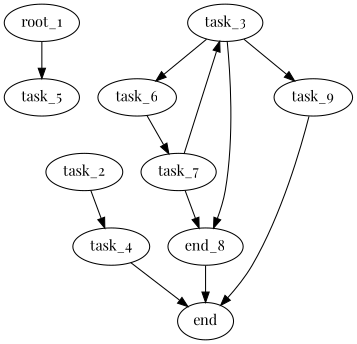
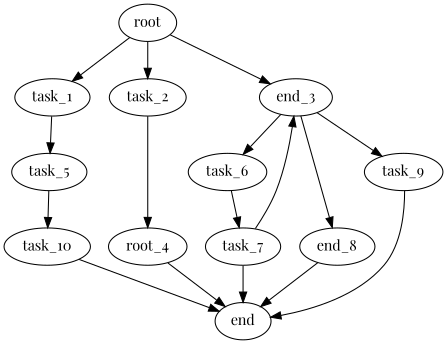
(42, 23) -> (52, 97)
none -> (148, 23)
(225, 23) -> (296, 97)
(190, 204) -> (243, 279)
none -> (47, 247)
(111, 247) -> (148, 247)
